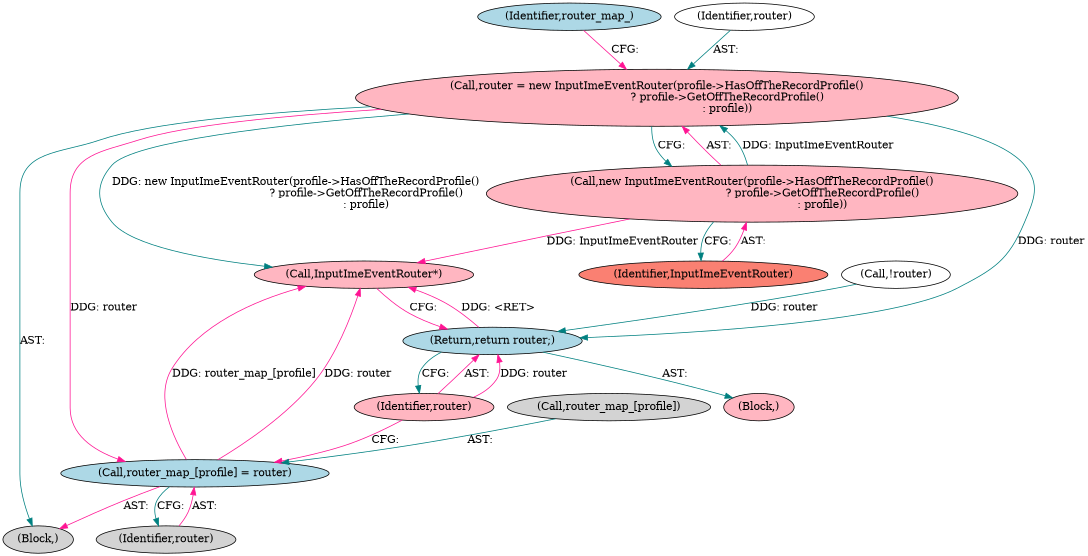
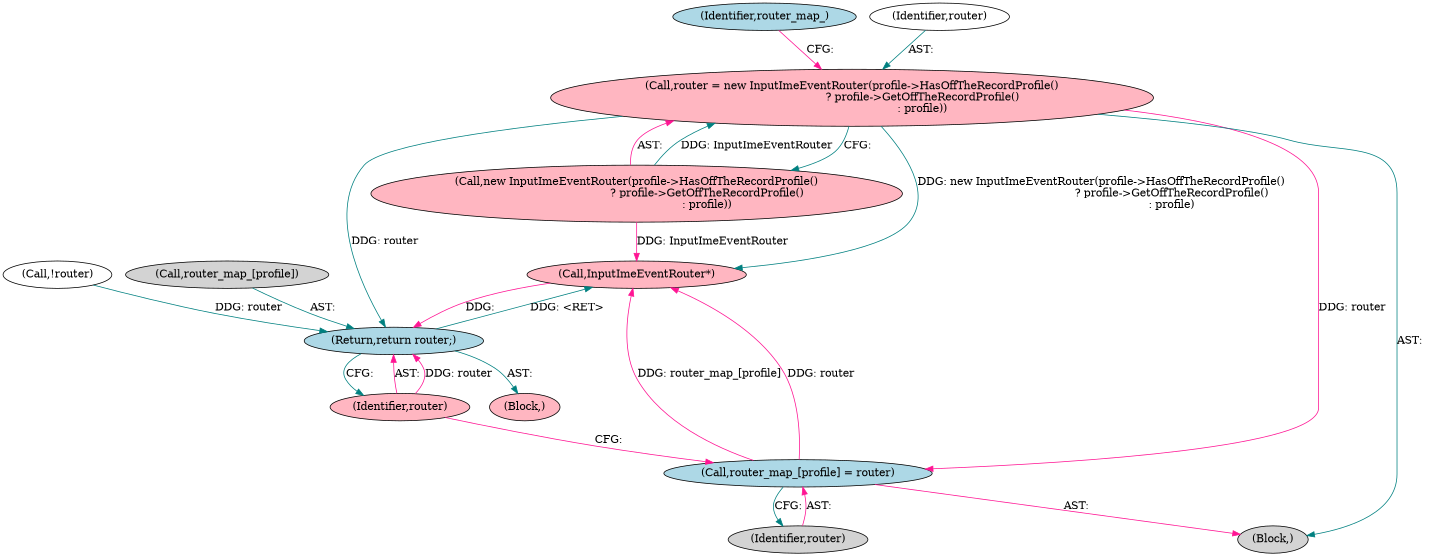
(703, 275) -> none
(449, 305) -> (511, 309)
(425, 308) -> (482, 308)
(423, 443) -> (299, 309)
